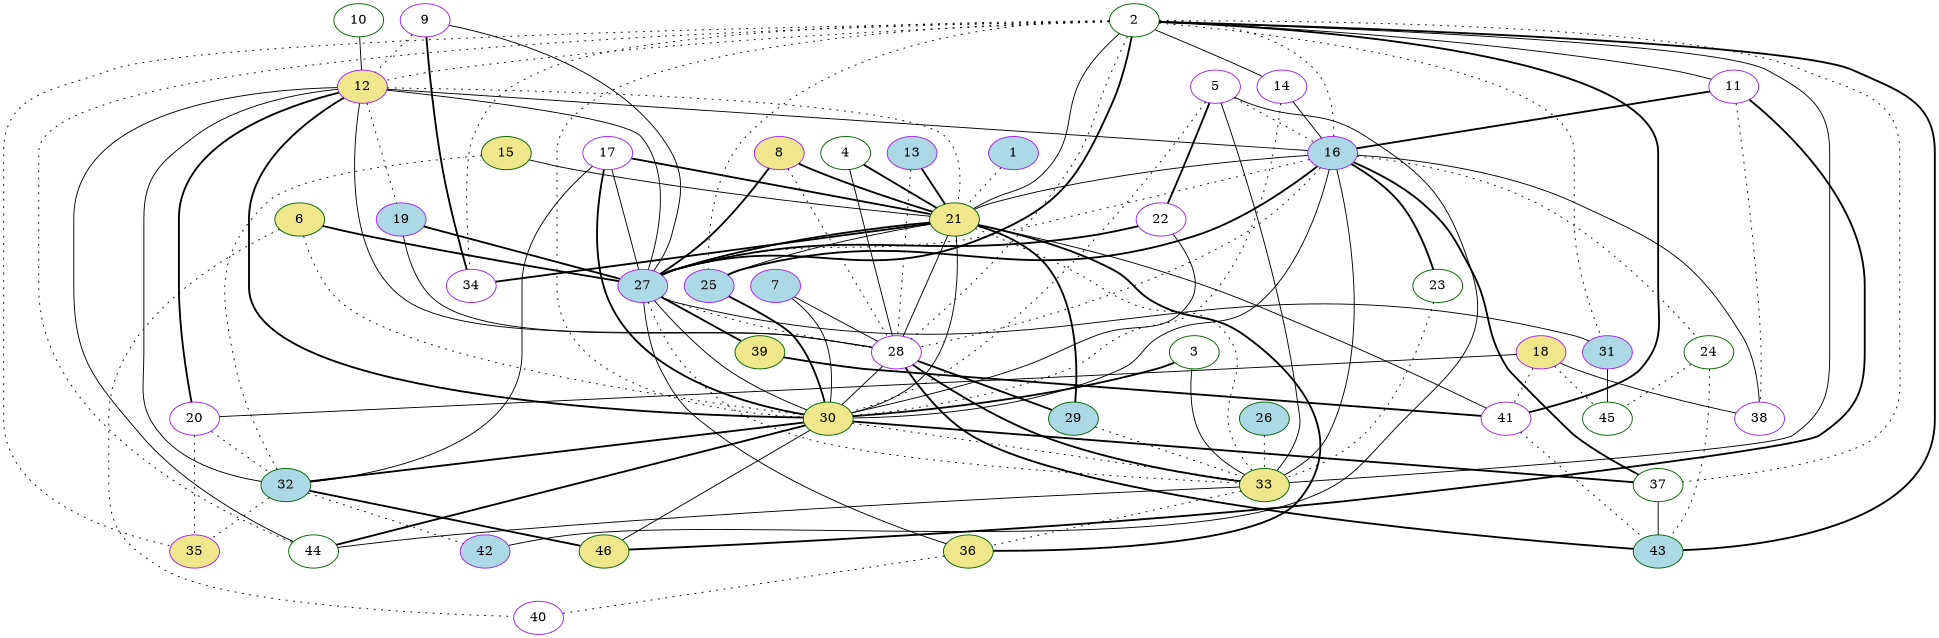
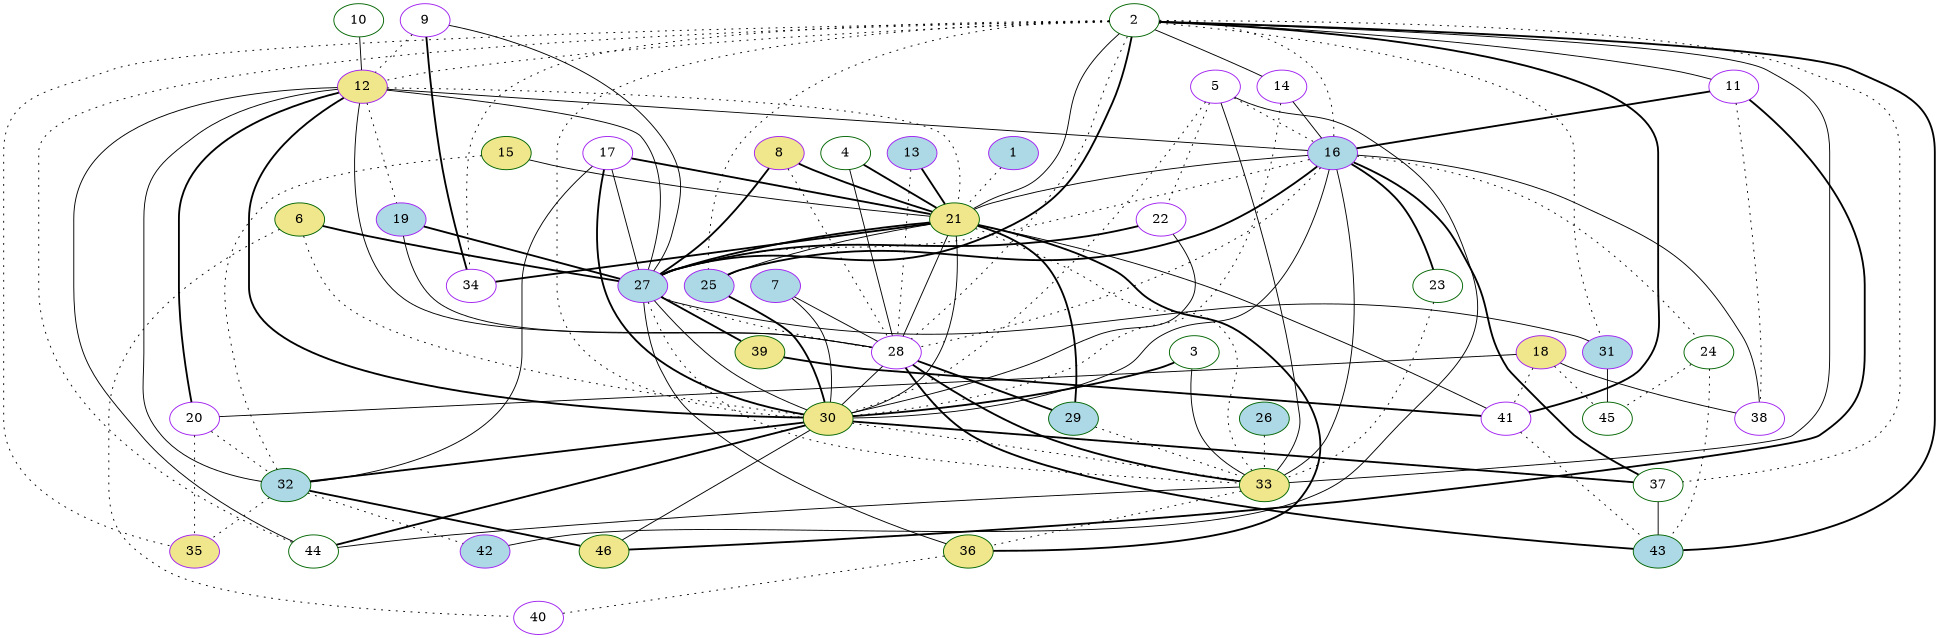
(1189, 153) -> (1189, 153)
